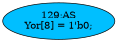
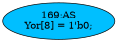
(59, 21) -> (59, 21)
